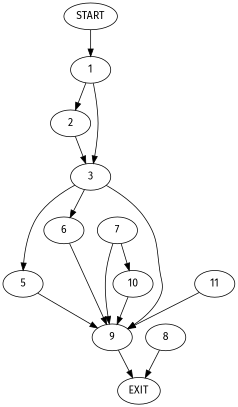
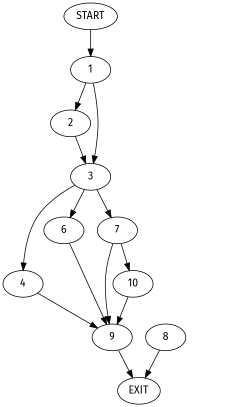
(157, 250) -> (102, 200)
(23, 284) -> (23, 284)
(215, 284) -> none
